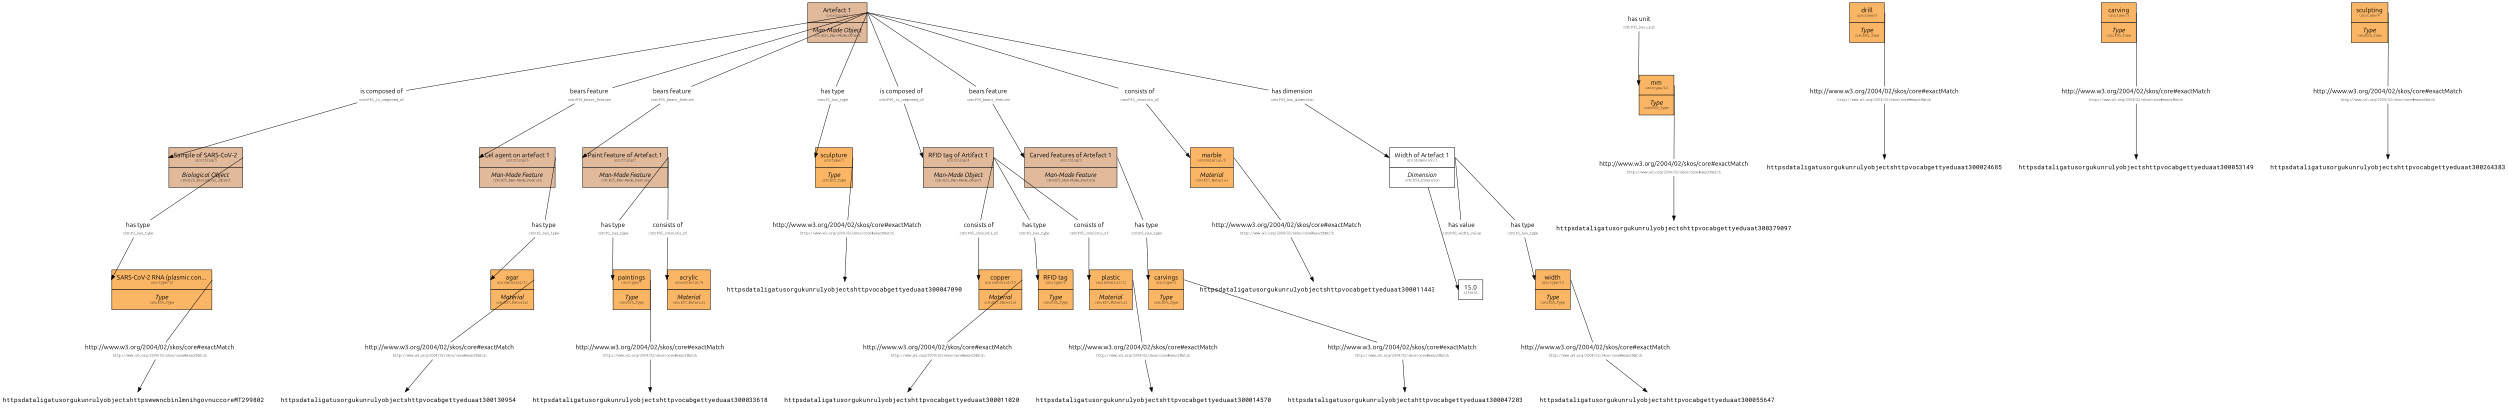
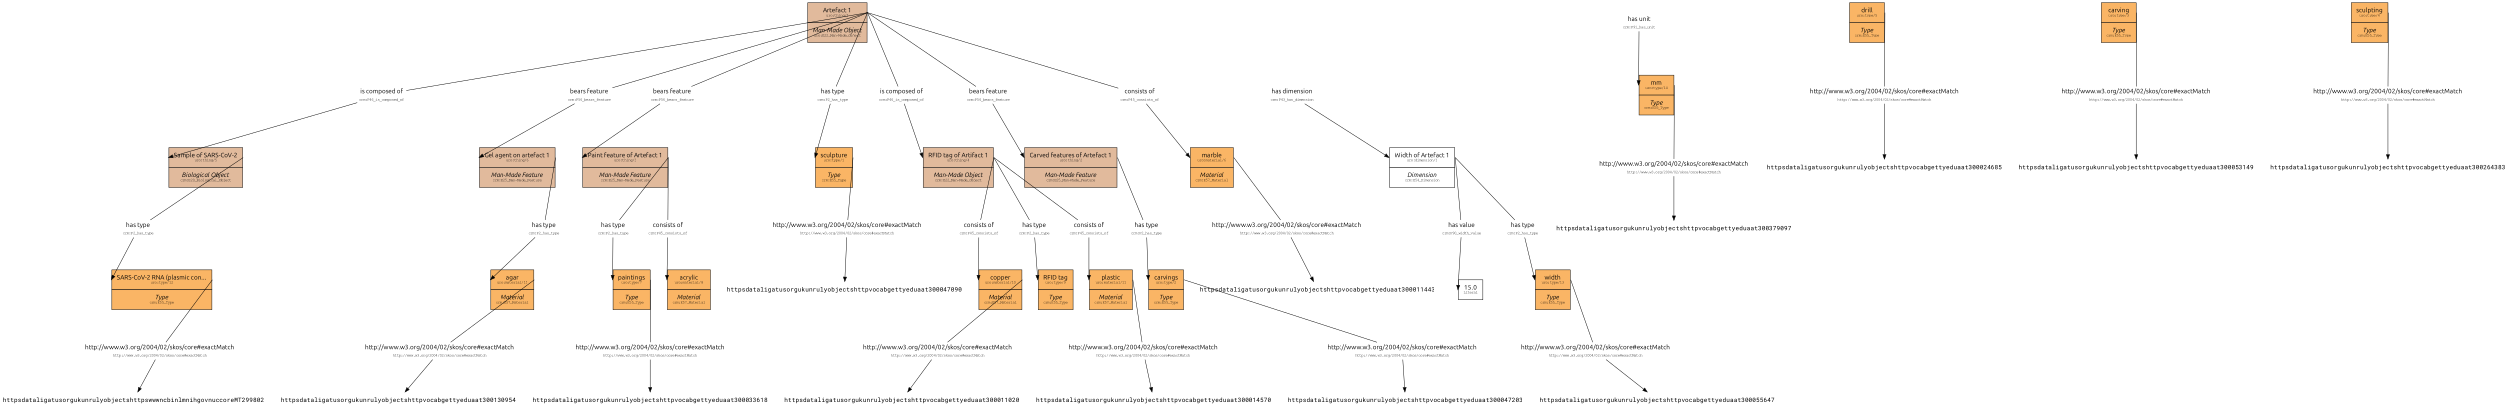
(1068, 51) -> none
(1443, 237) -> (1460, 261)
